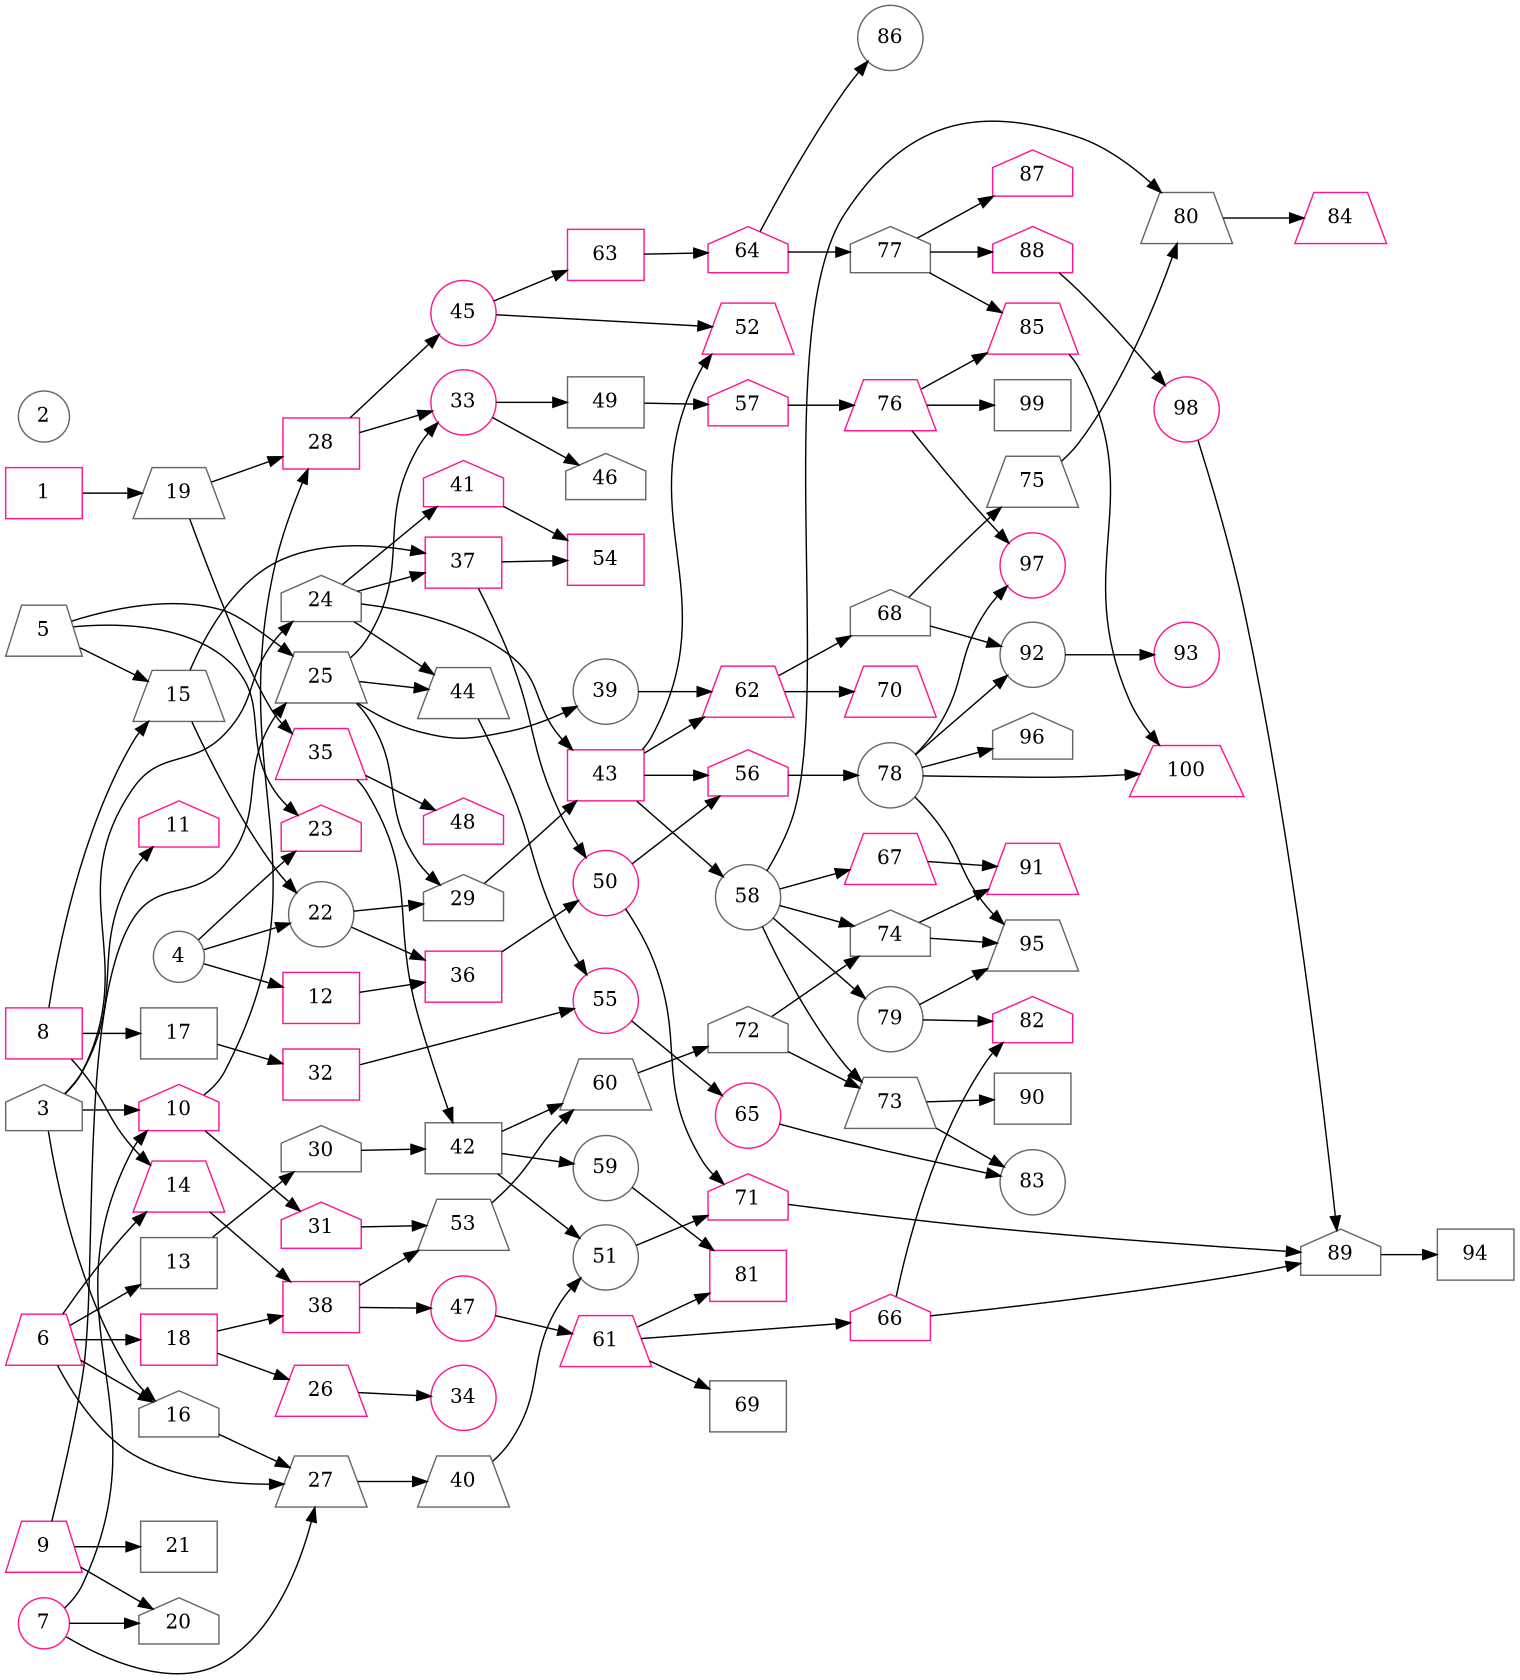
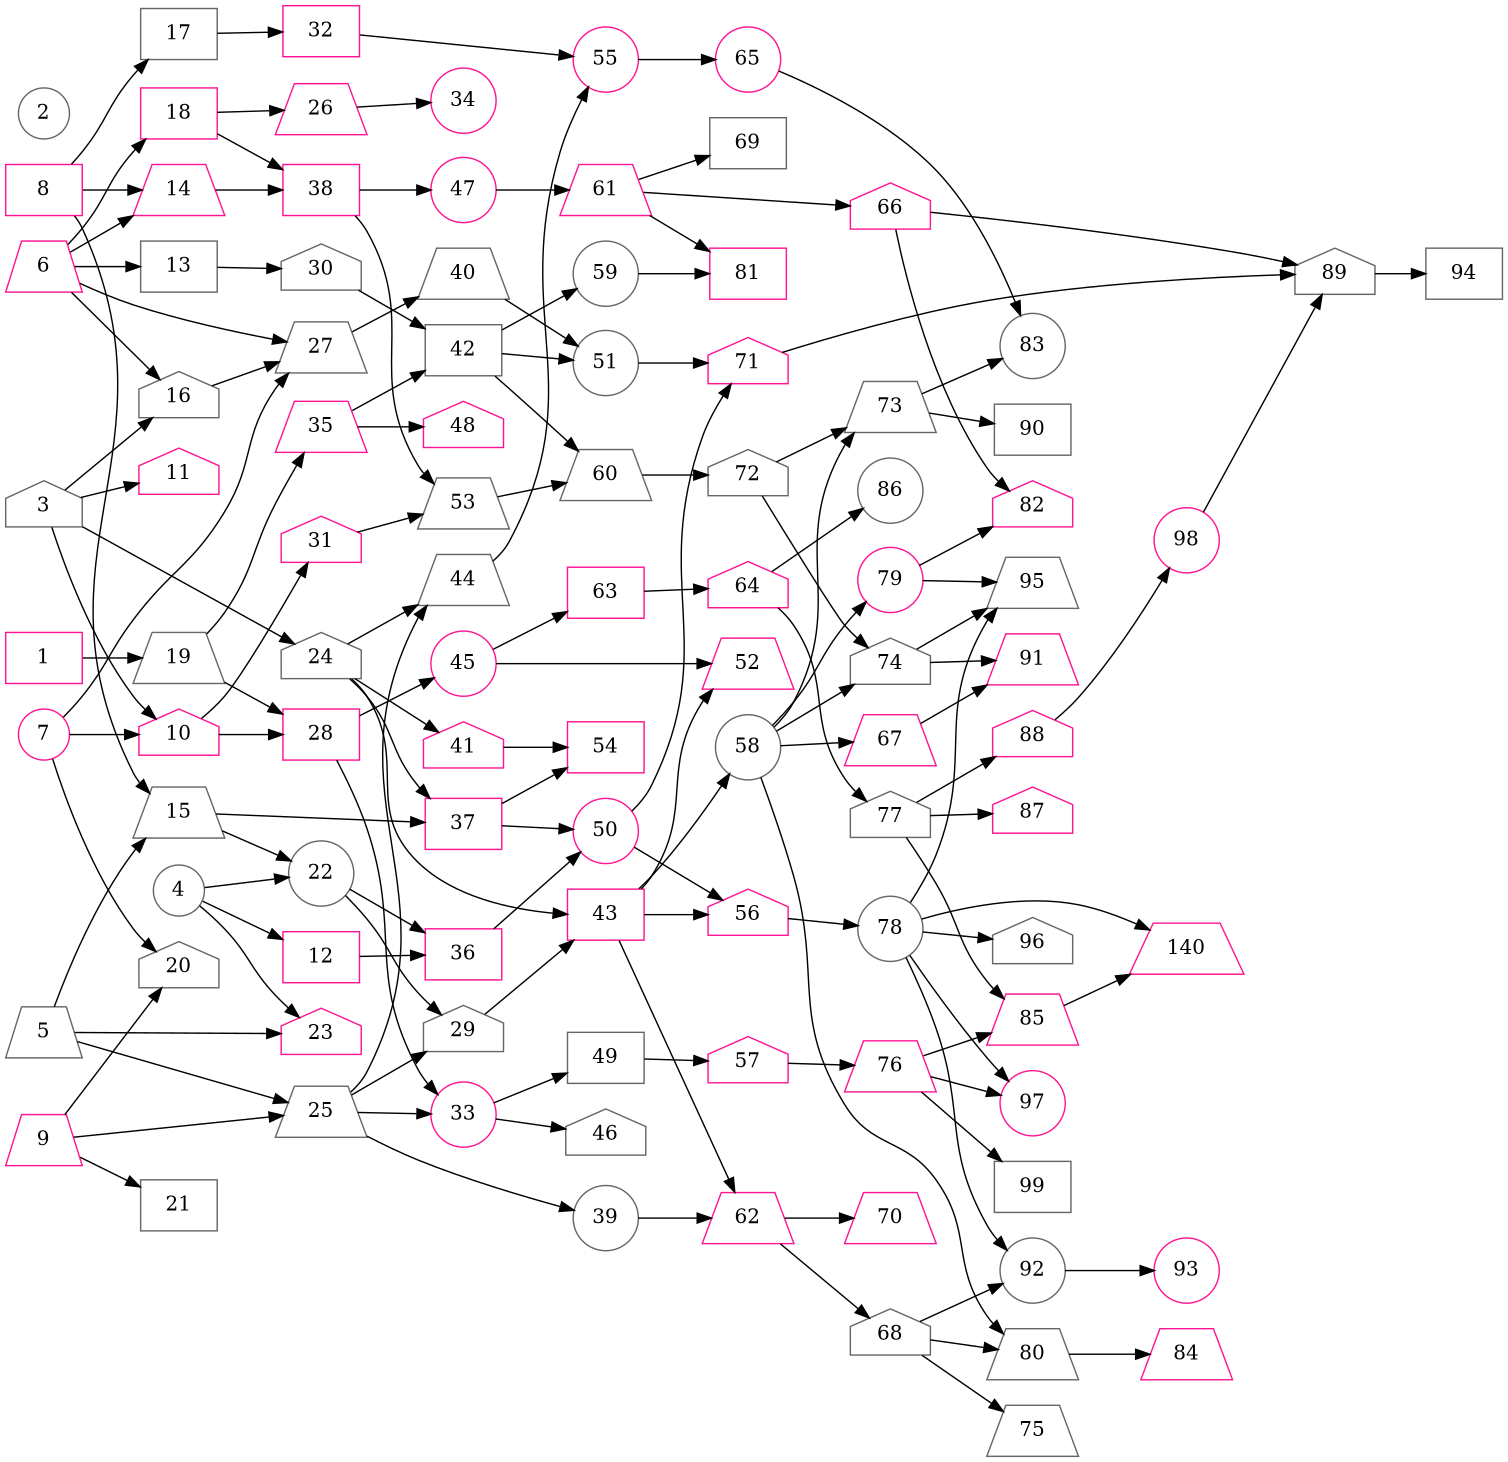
(1126, 365) -> (957, 1344)
(1187, 771) -> (1187, 949)
(890, 1019) -> (890, 580)
